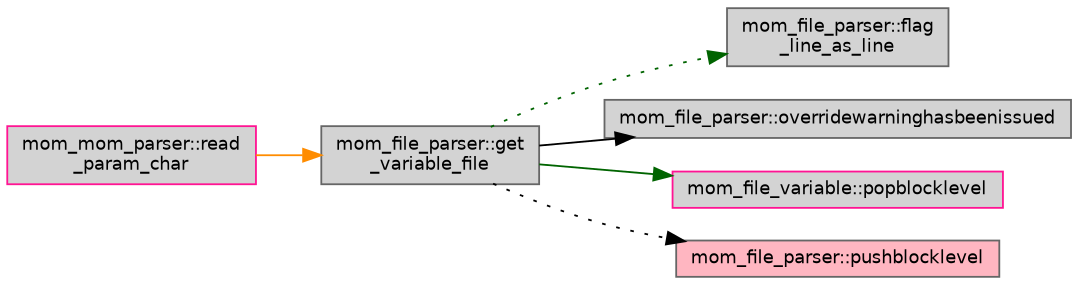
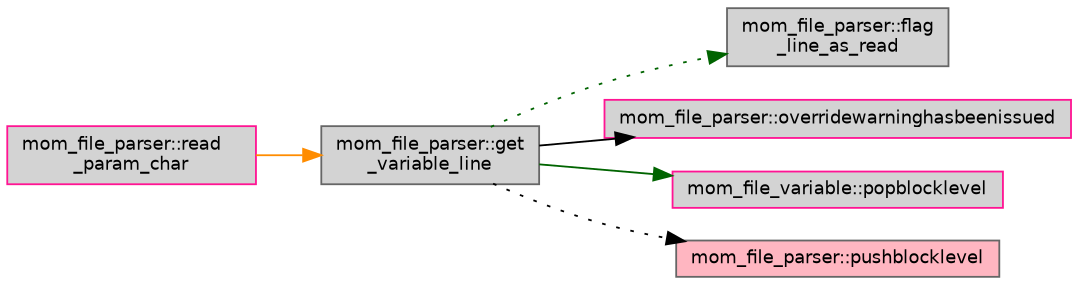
(838, 37) -> (838, 37)
(838, 119) -> (838, 119)
(132, 155) -> (132, 155)
(430, 155) -> (430, 155)
